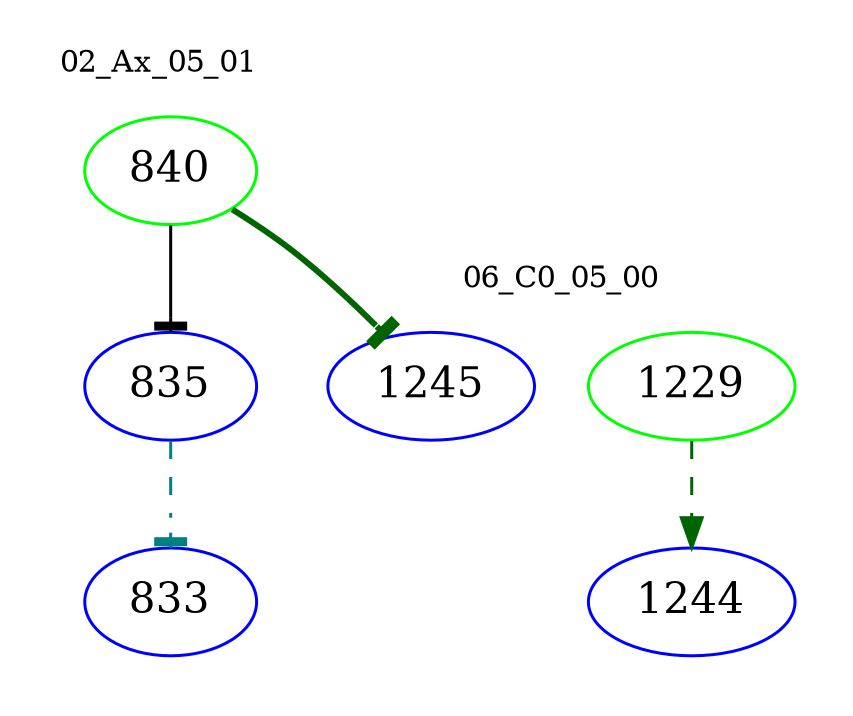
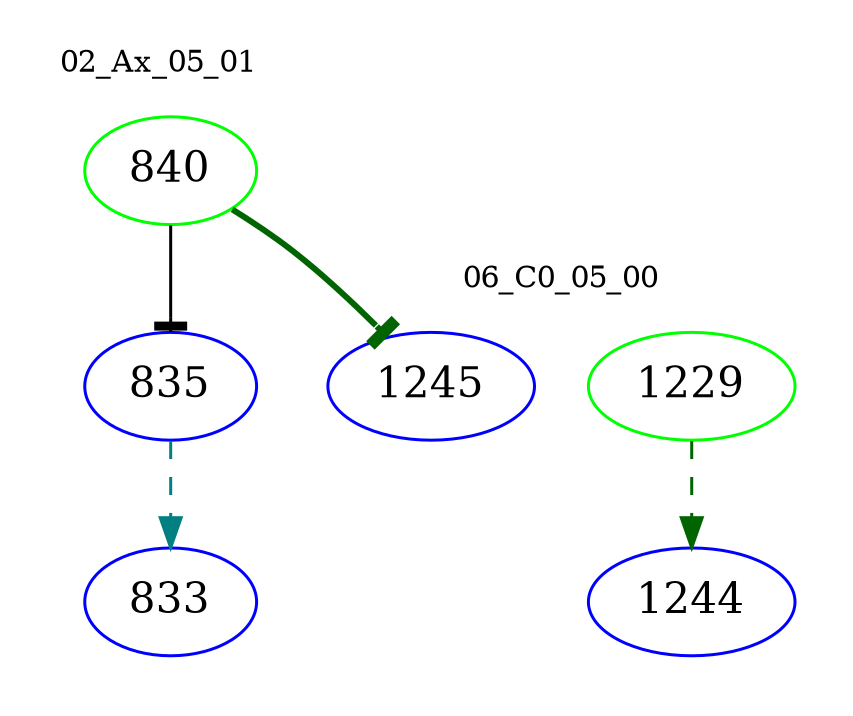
(171, 479) -> (171, 479)
